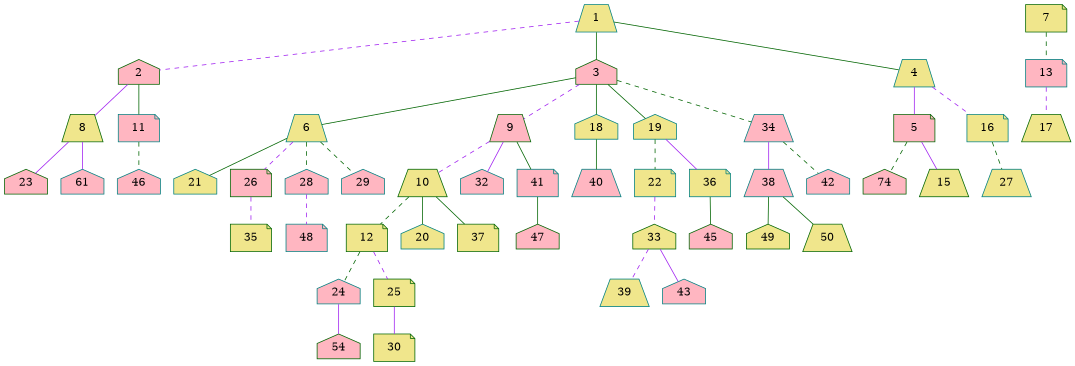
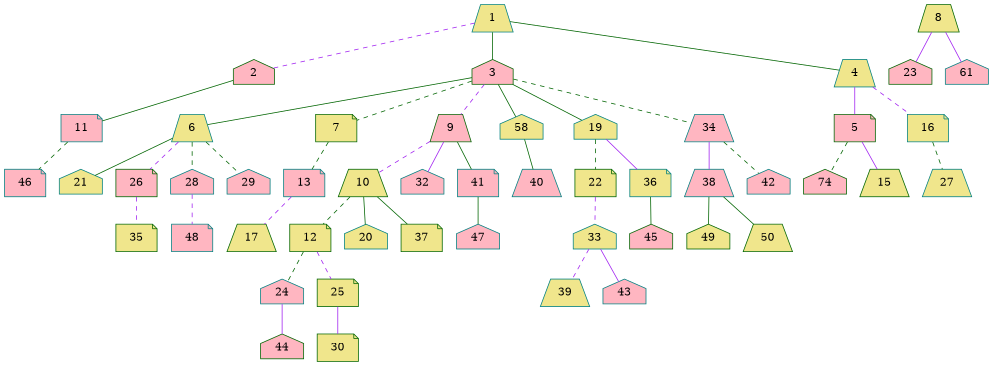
(111, 100) -> none
none -> (414, 101)
(596, 128) -> (522, 128)
(139, 183) -> (25, 183)
(655, 183) -> (596, 183)
(538, 238) -> (478, 238)
(654, 238) -> (595, 238)
(339, 348) -> (282, 348)
